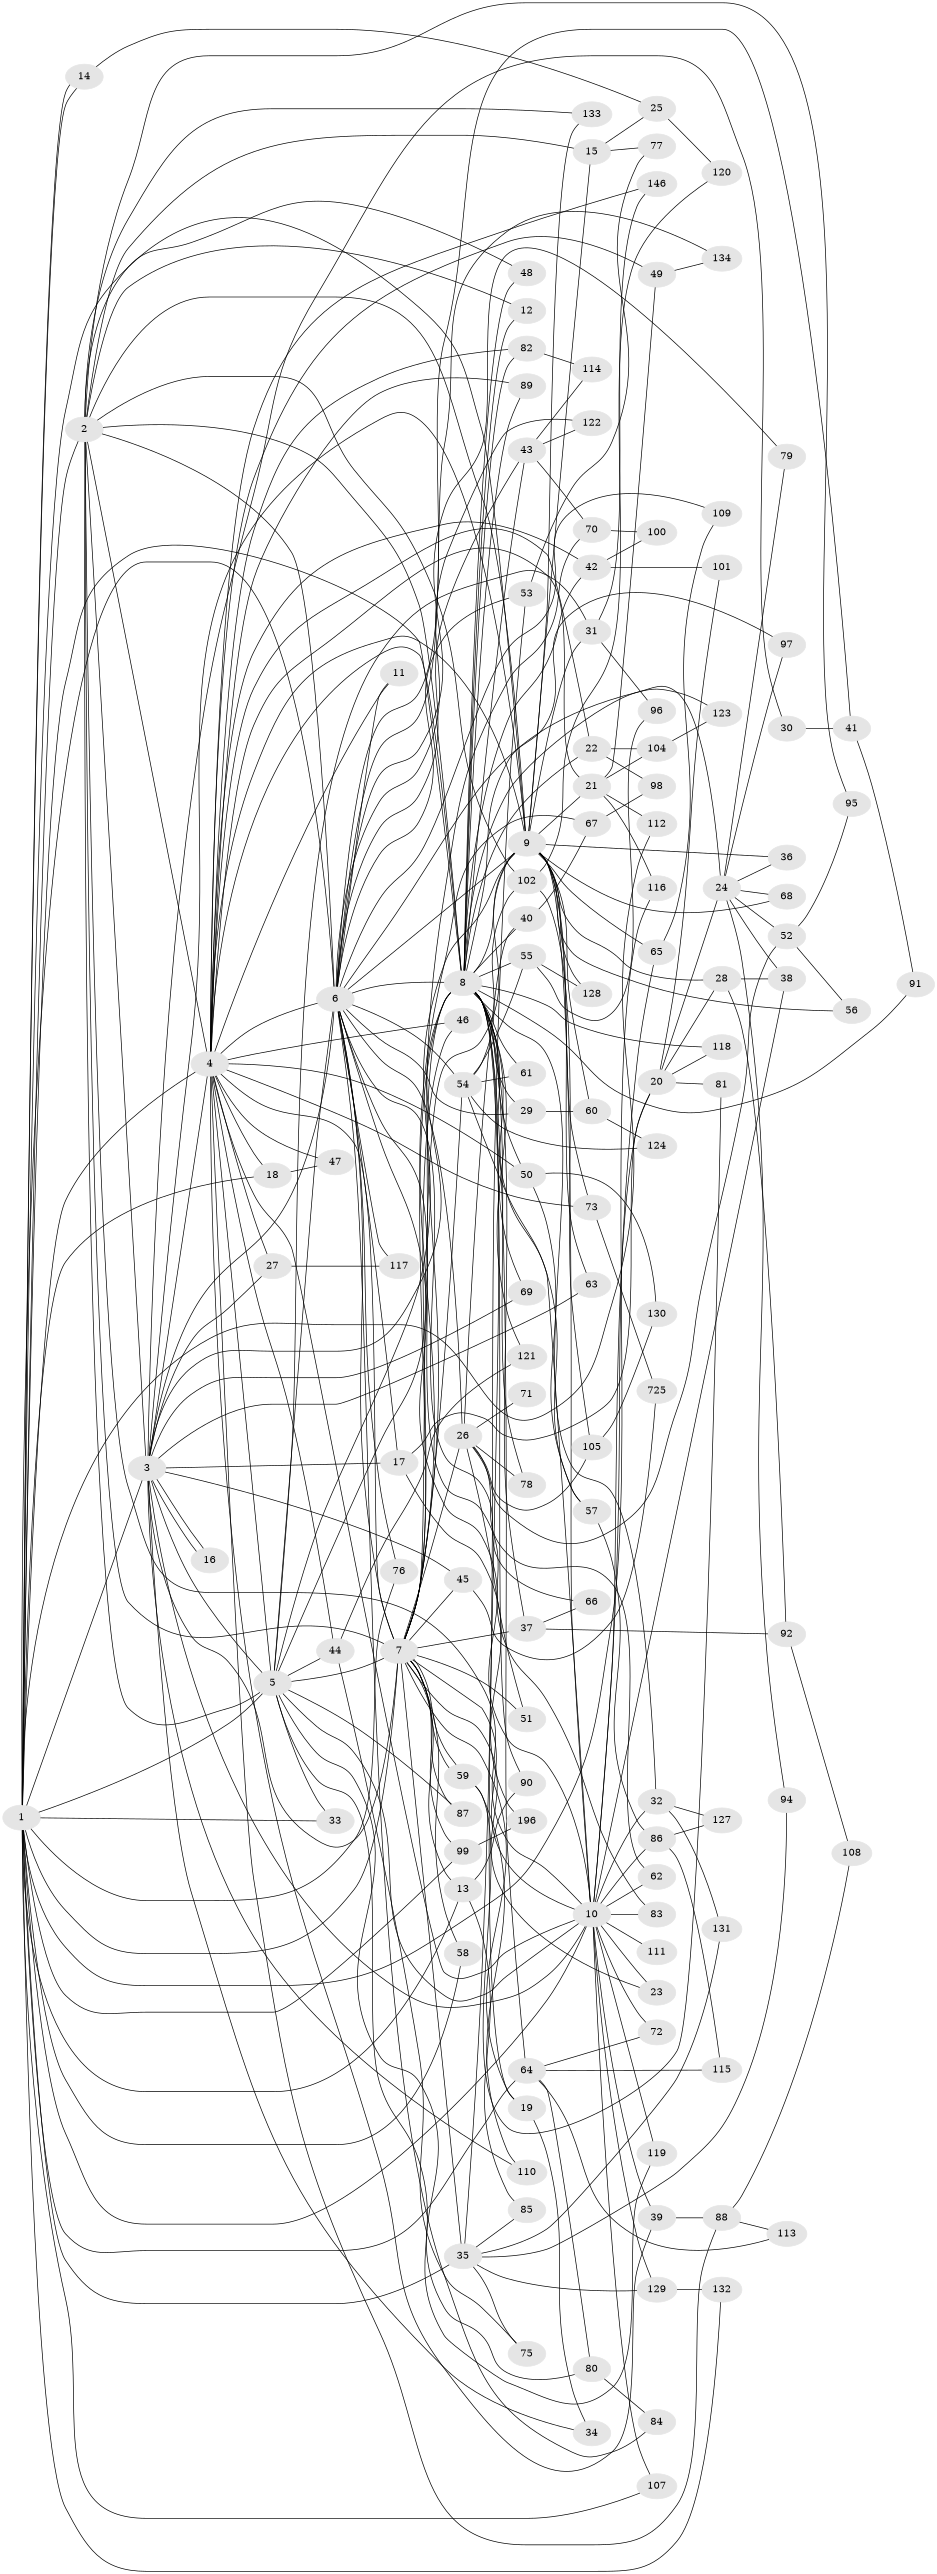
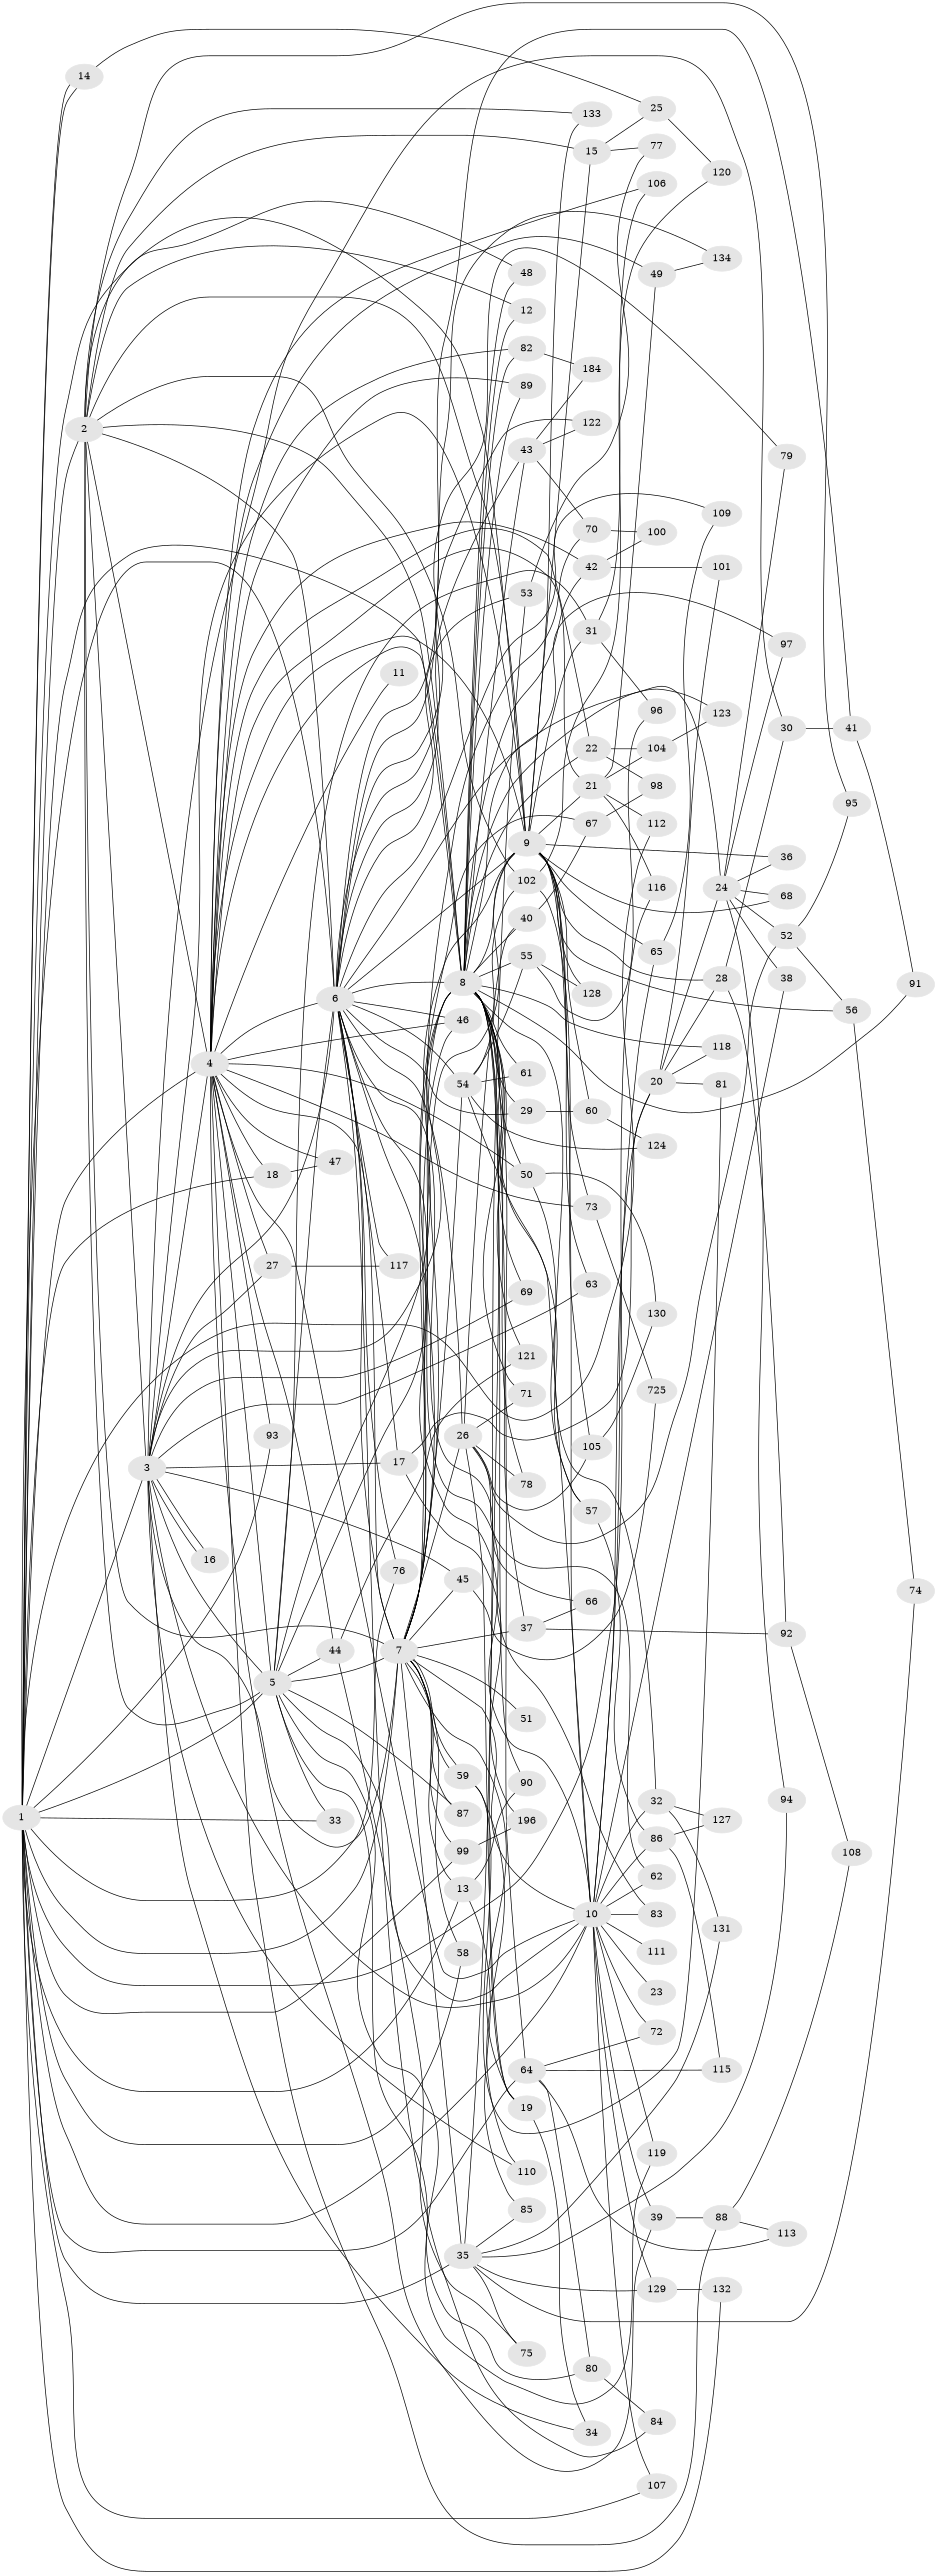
(657, 184) -> (657, 184)
(592, 370) -> (592, 370)
(358, 833) -> (400, 1009)
(755, 979) -> (757, 848)
none -> (488, 1219)
(109, 1321) -> none
none -> (273, 1436)
(486, 1532) -> (485, 1693)
none -> (916, 1591)
(496, 1877) -> none
